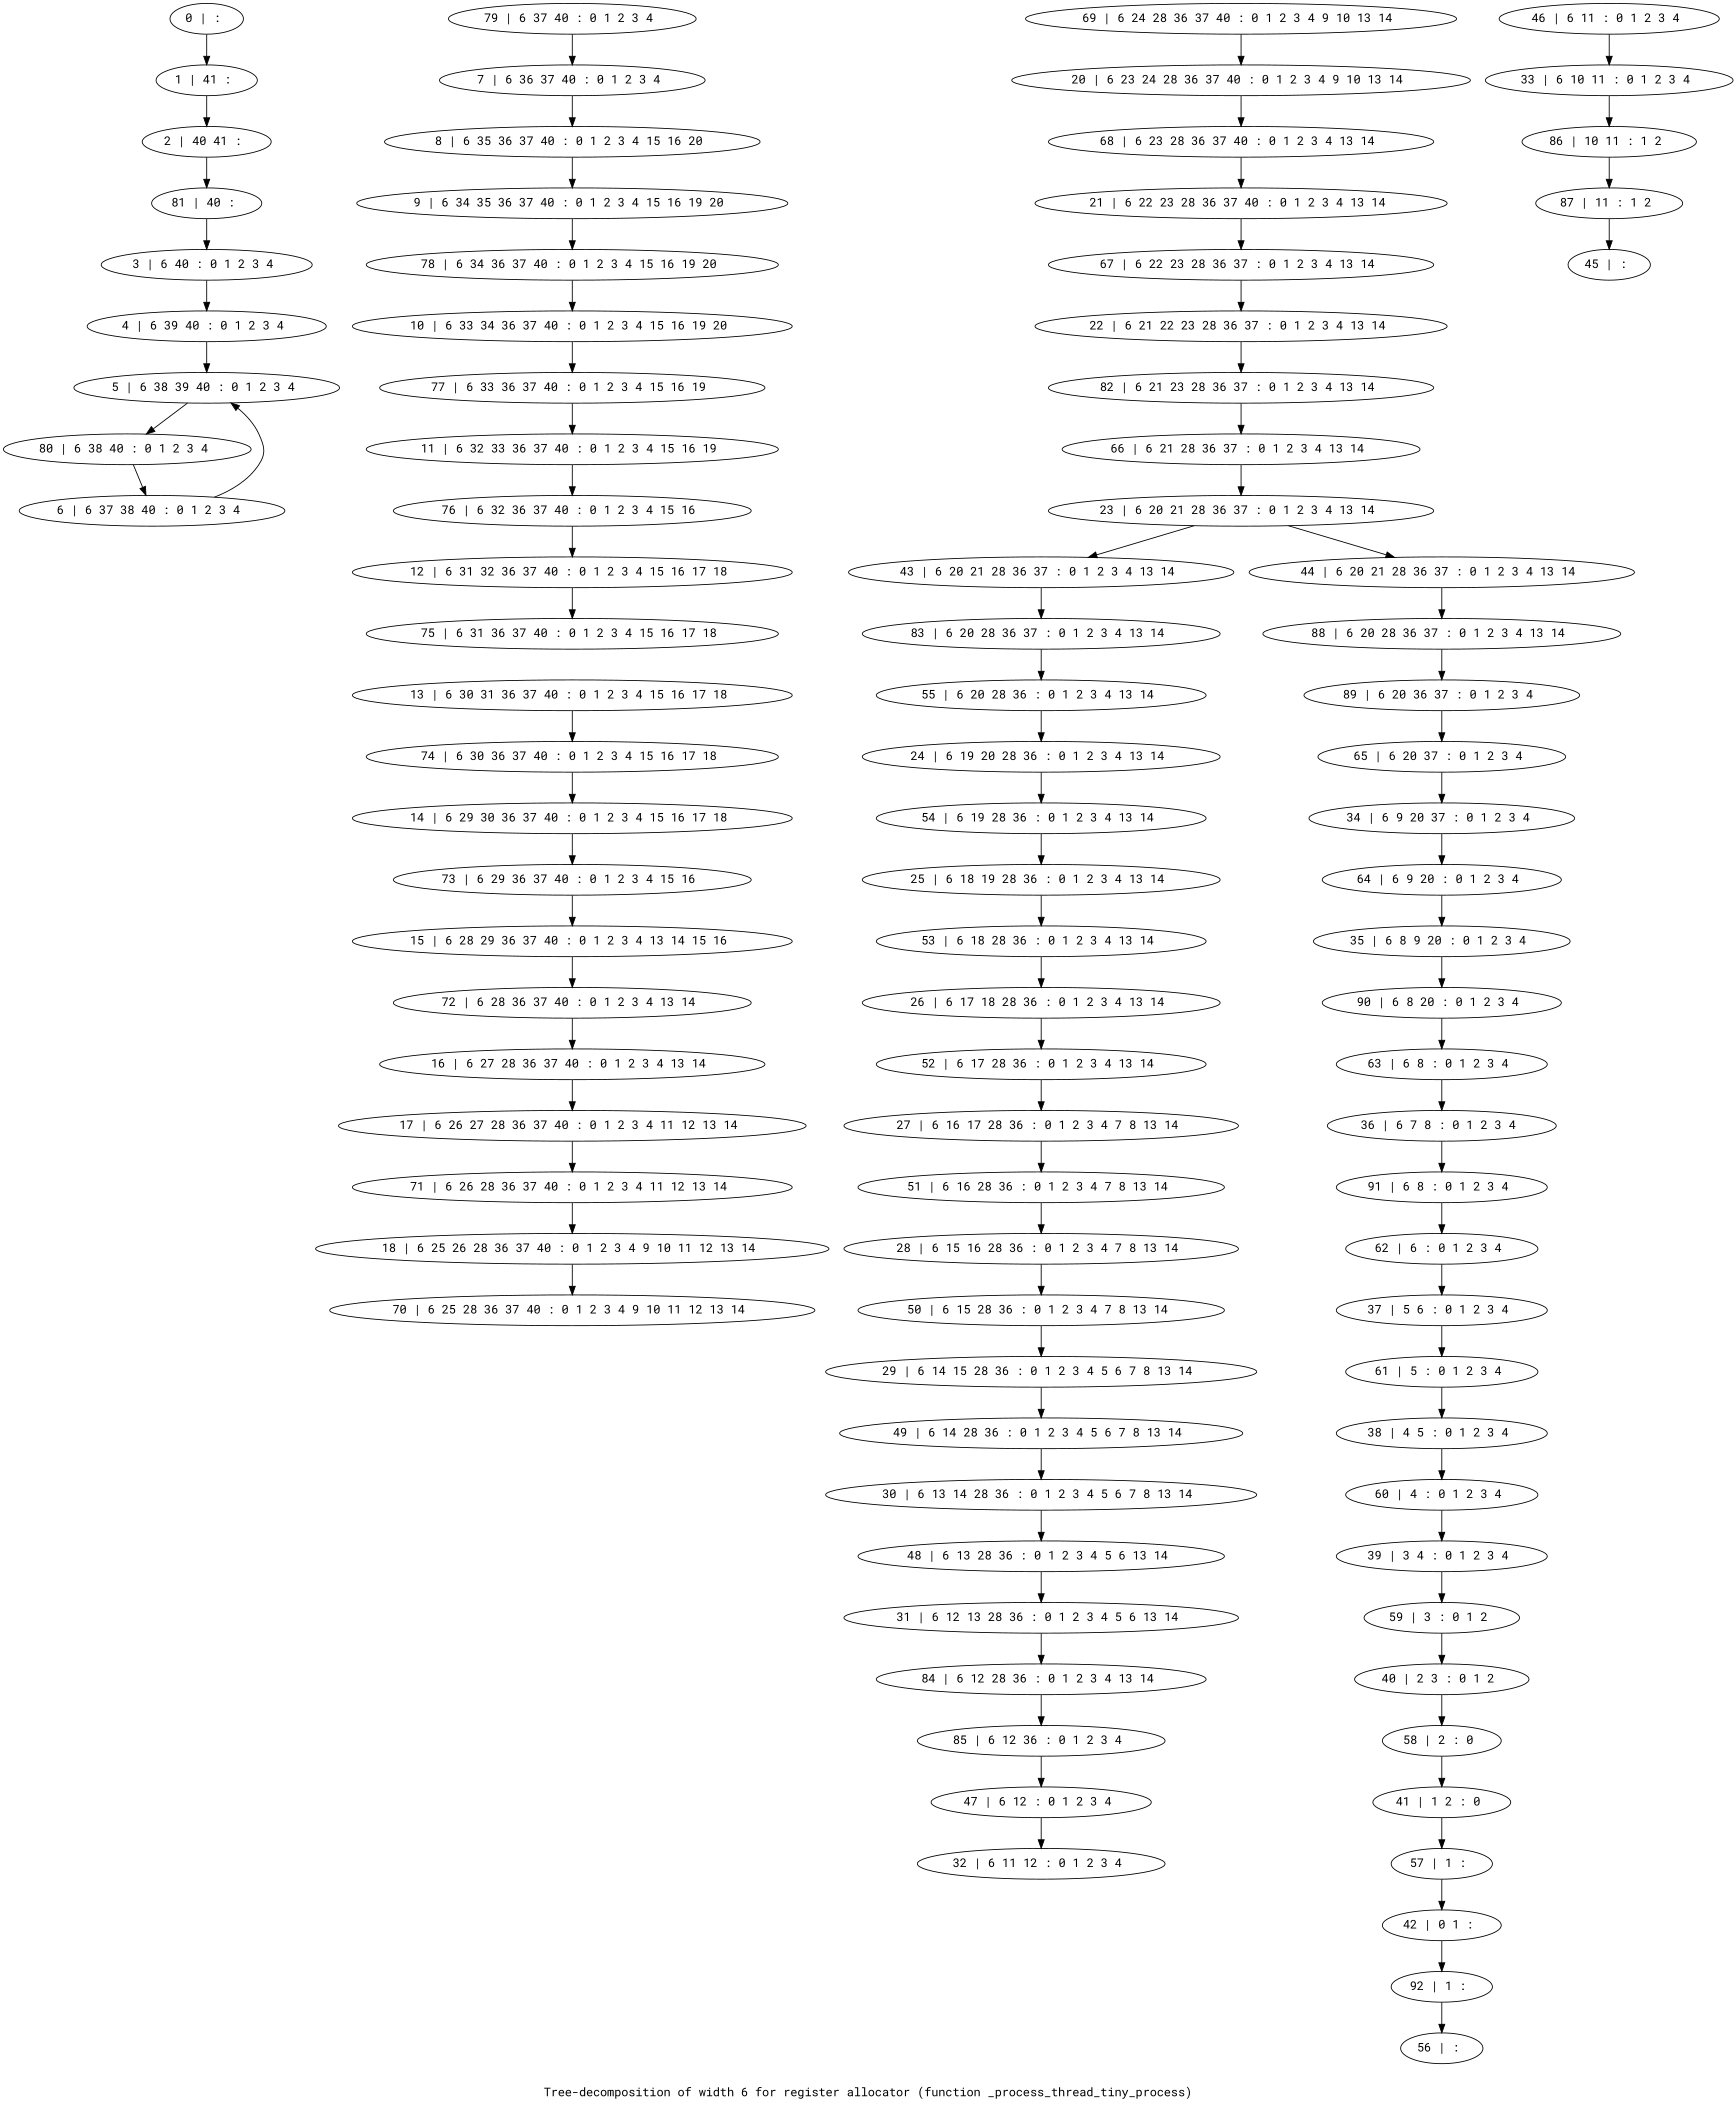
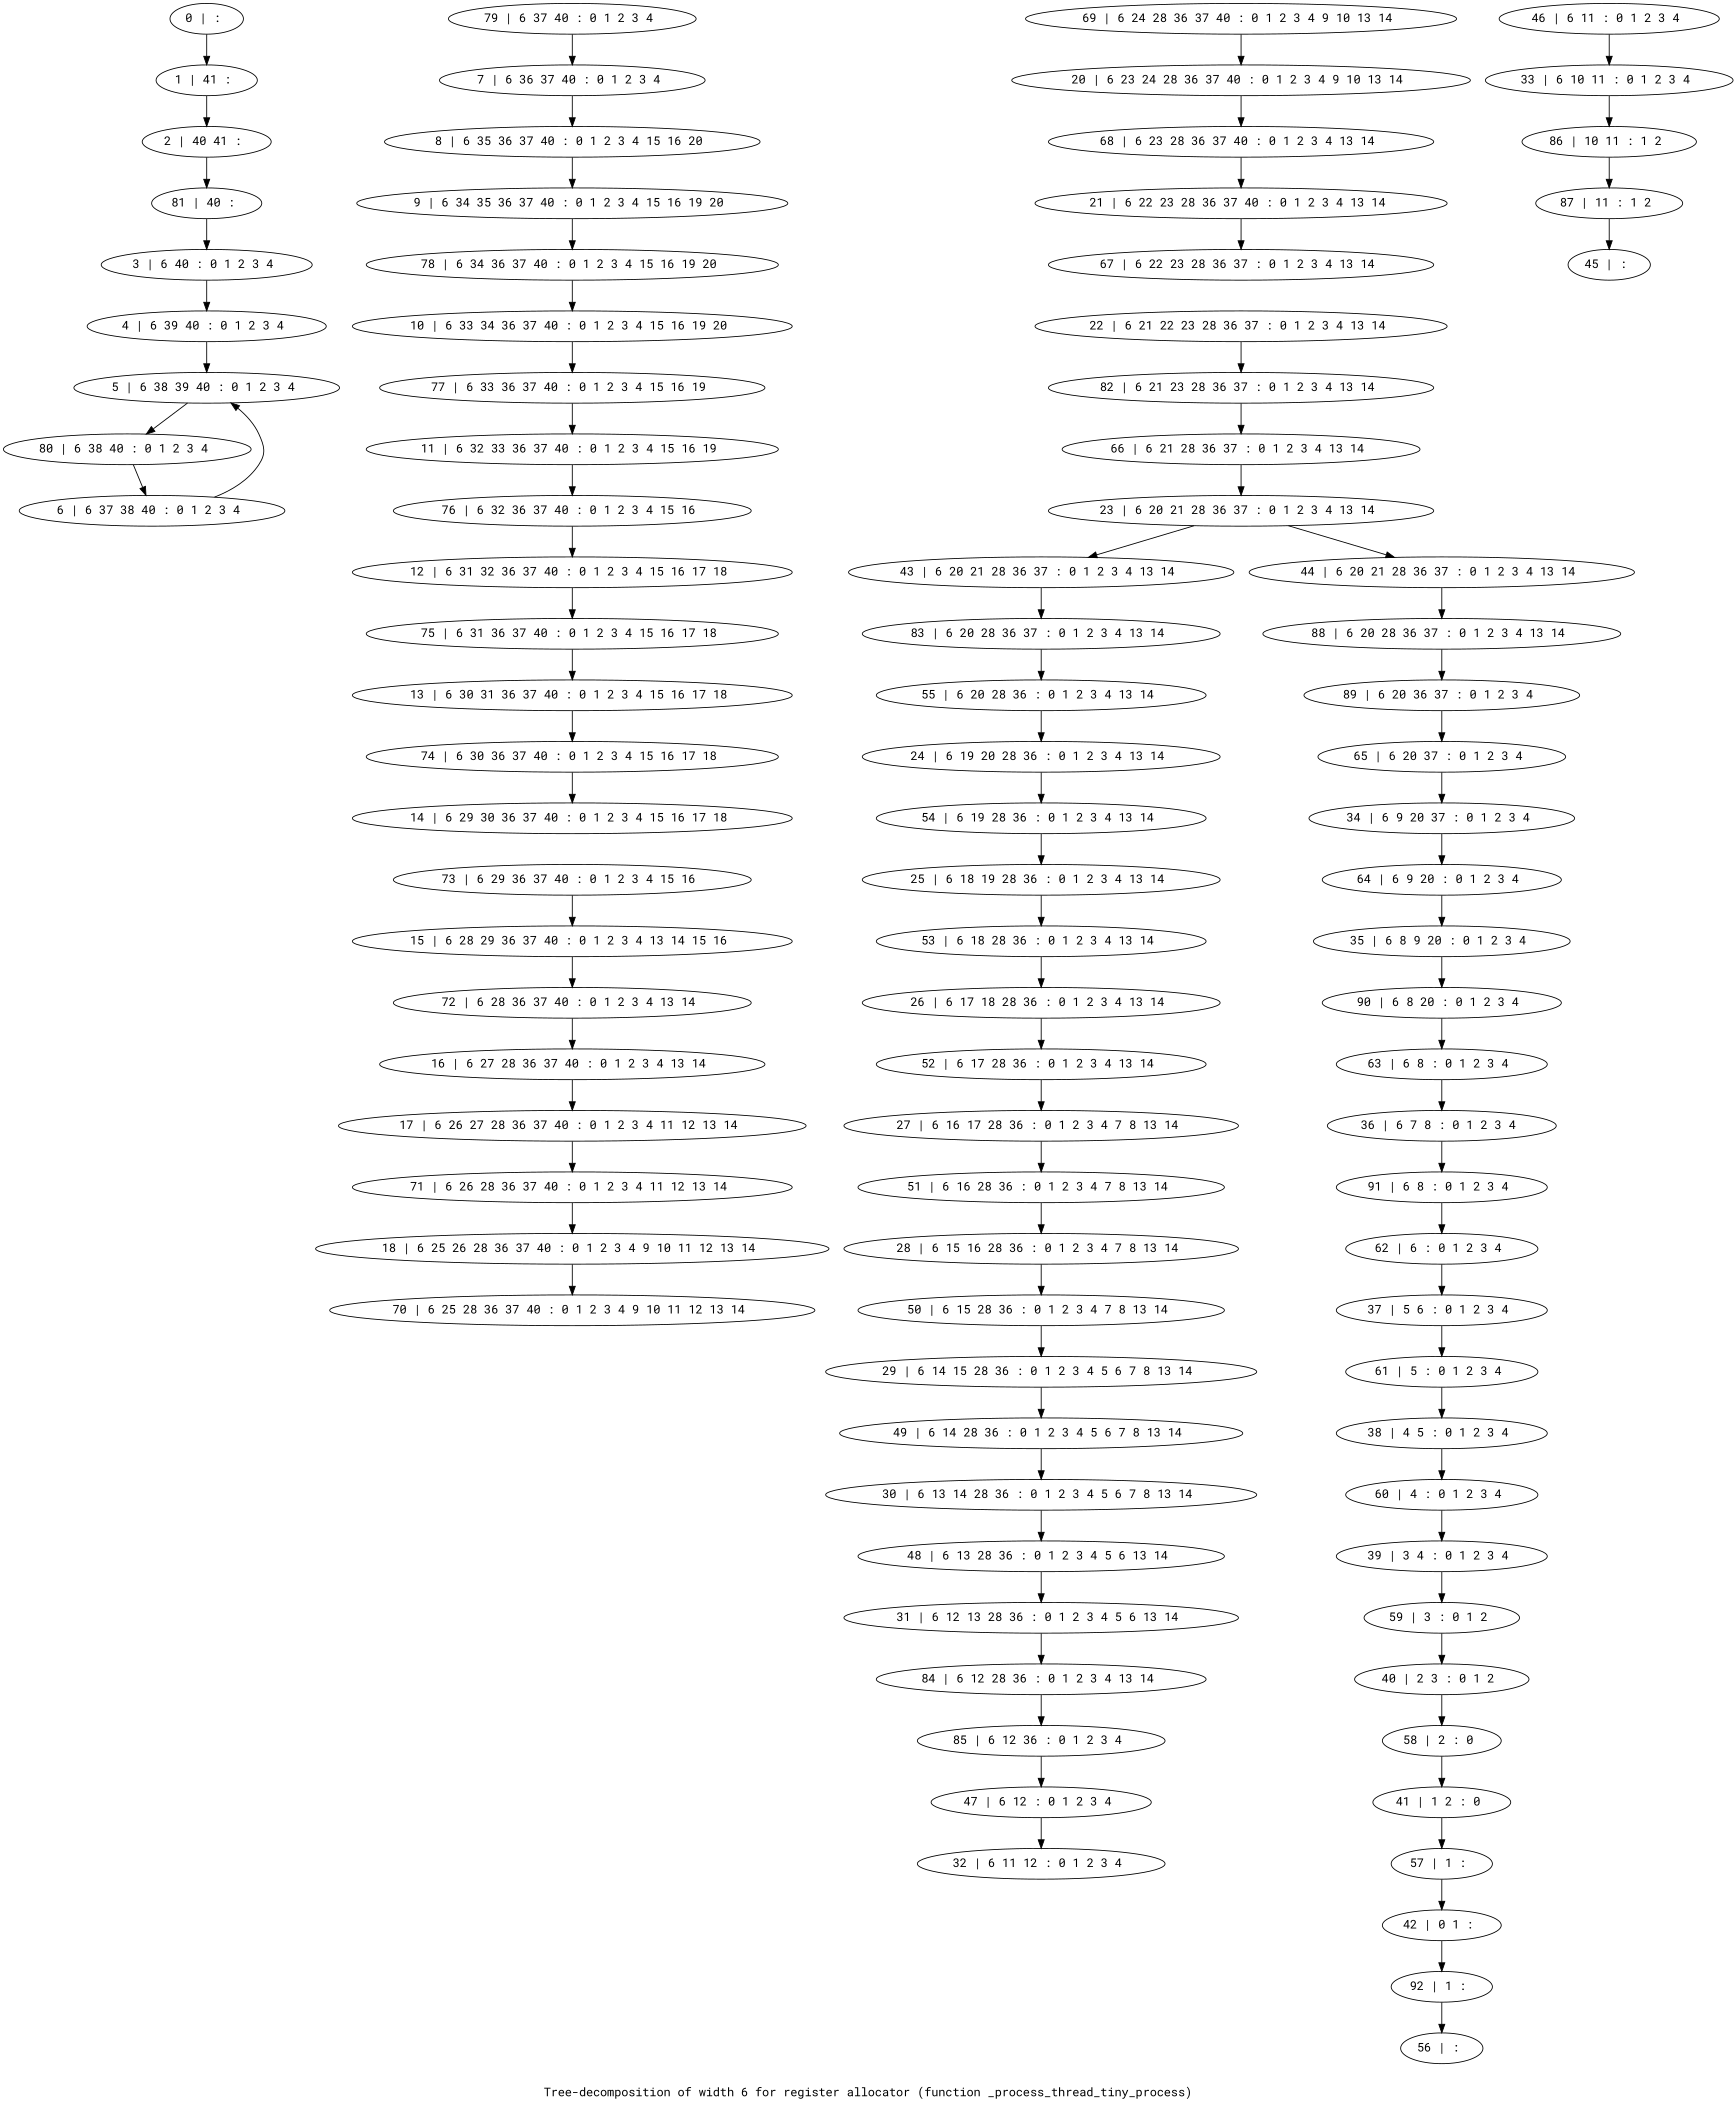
(1241, 291) -> none
none -> (572, 660)
(572, 845) -> none
